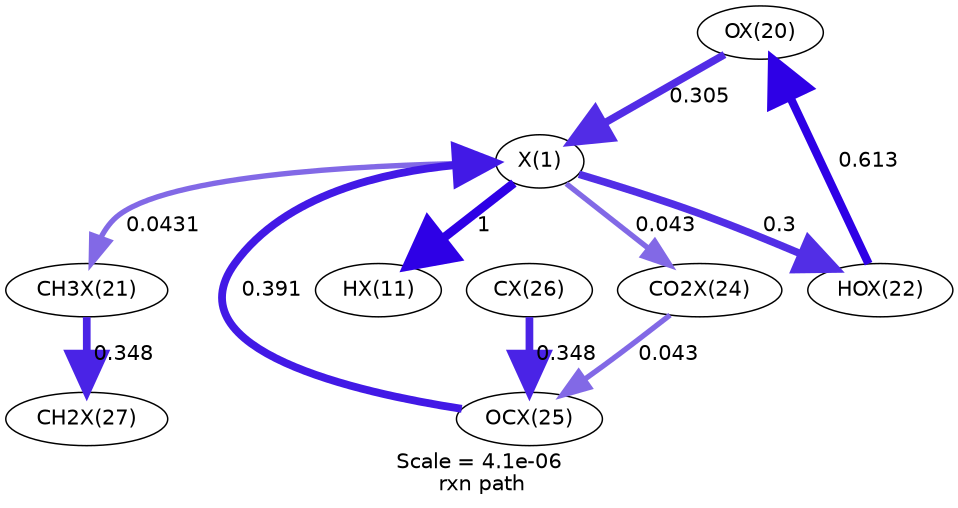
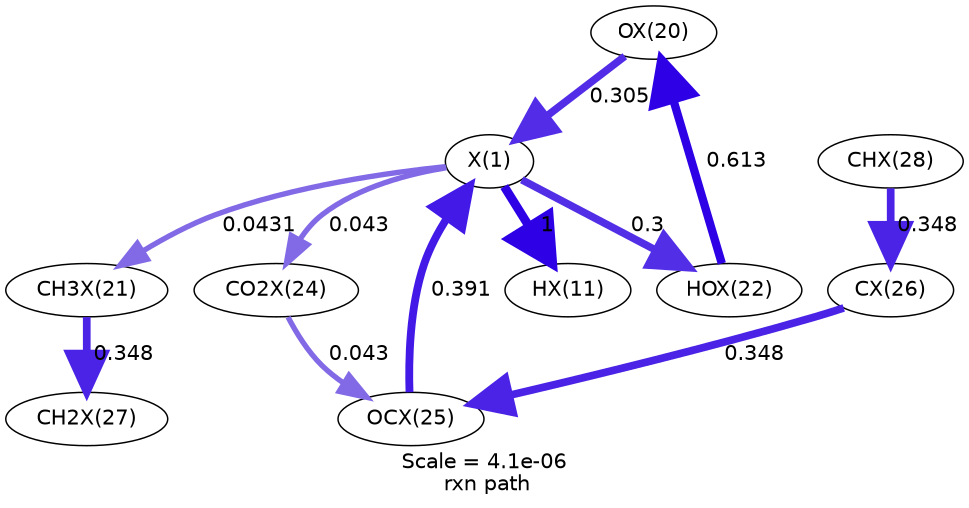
none -> (891, 161)
